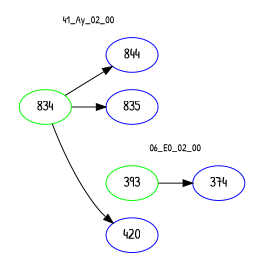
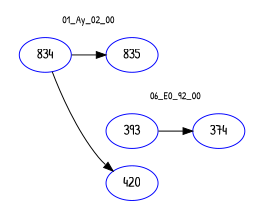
(89, 21) -> (89, 21)
(132, 55) -> none
(45, 107) -> (45, 55)
(175, 149) -> (175, 97)
(132, 183) -> (132, 131)
